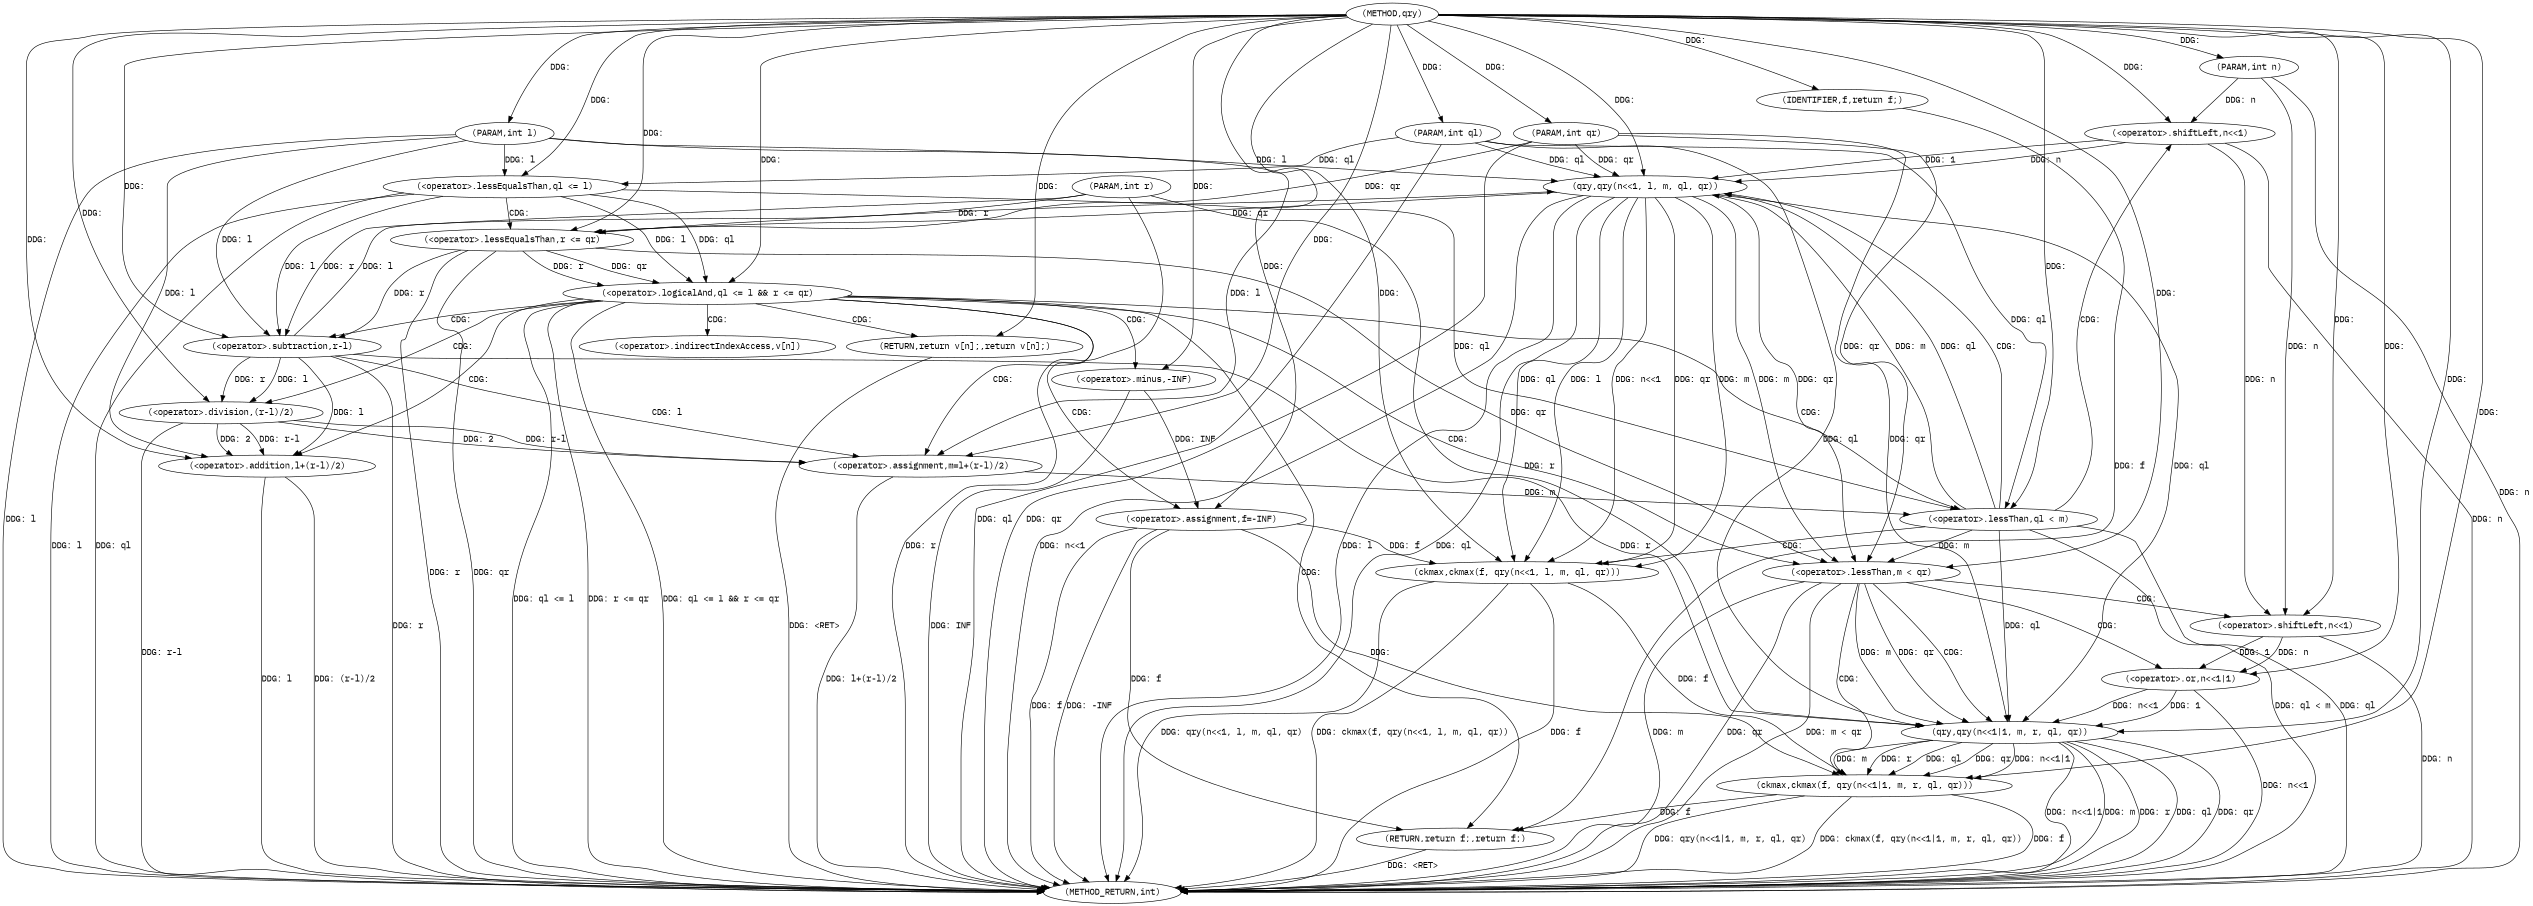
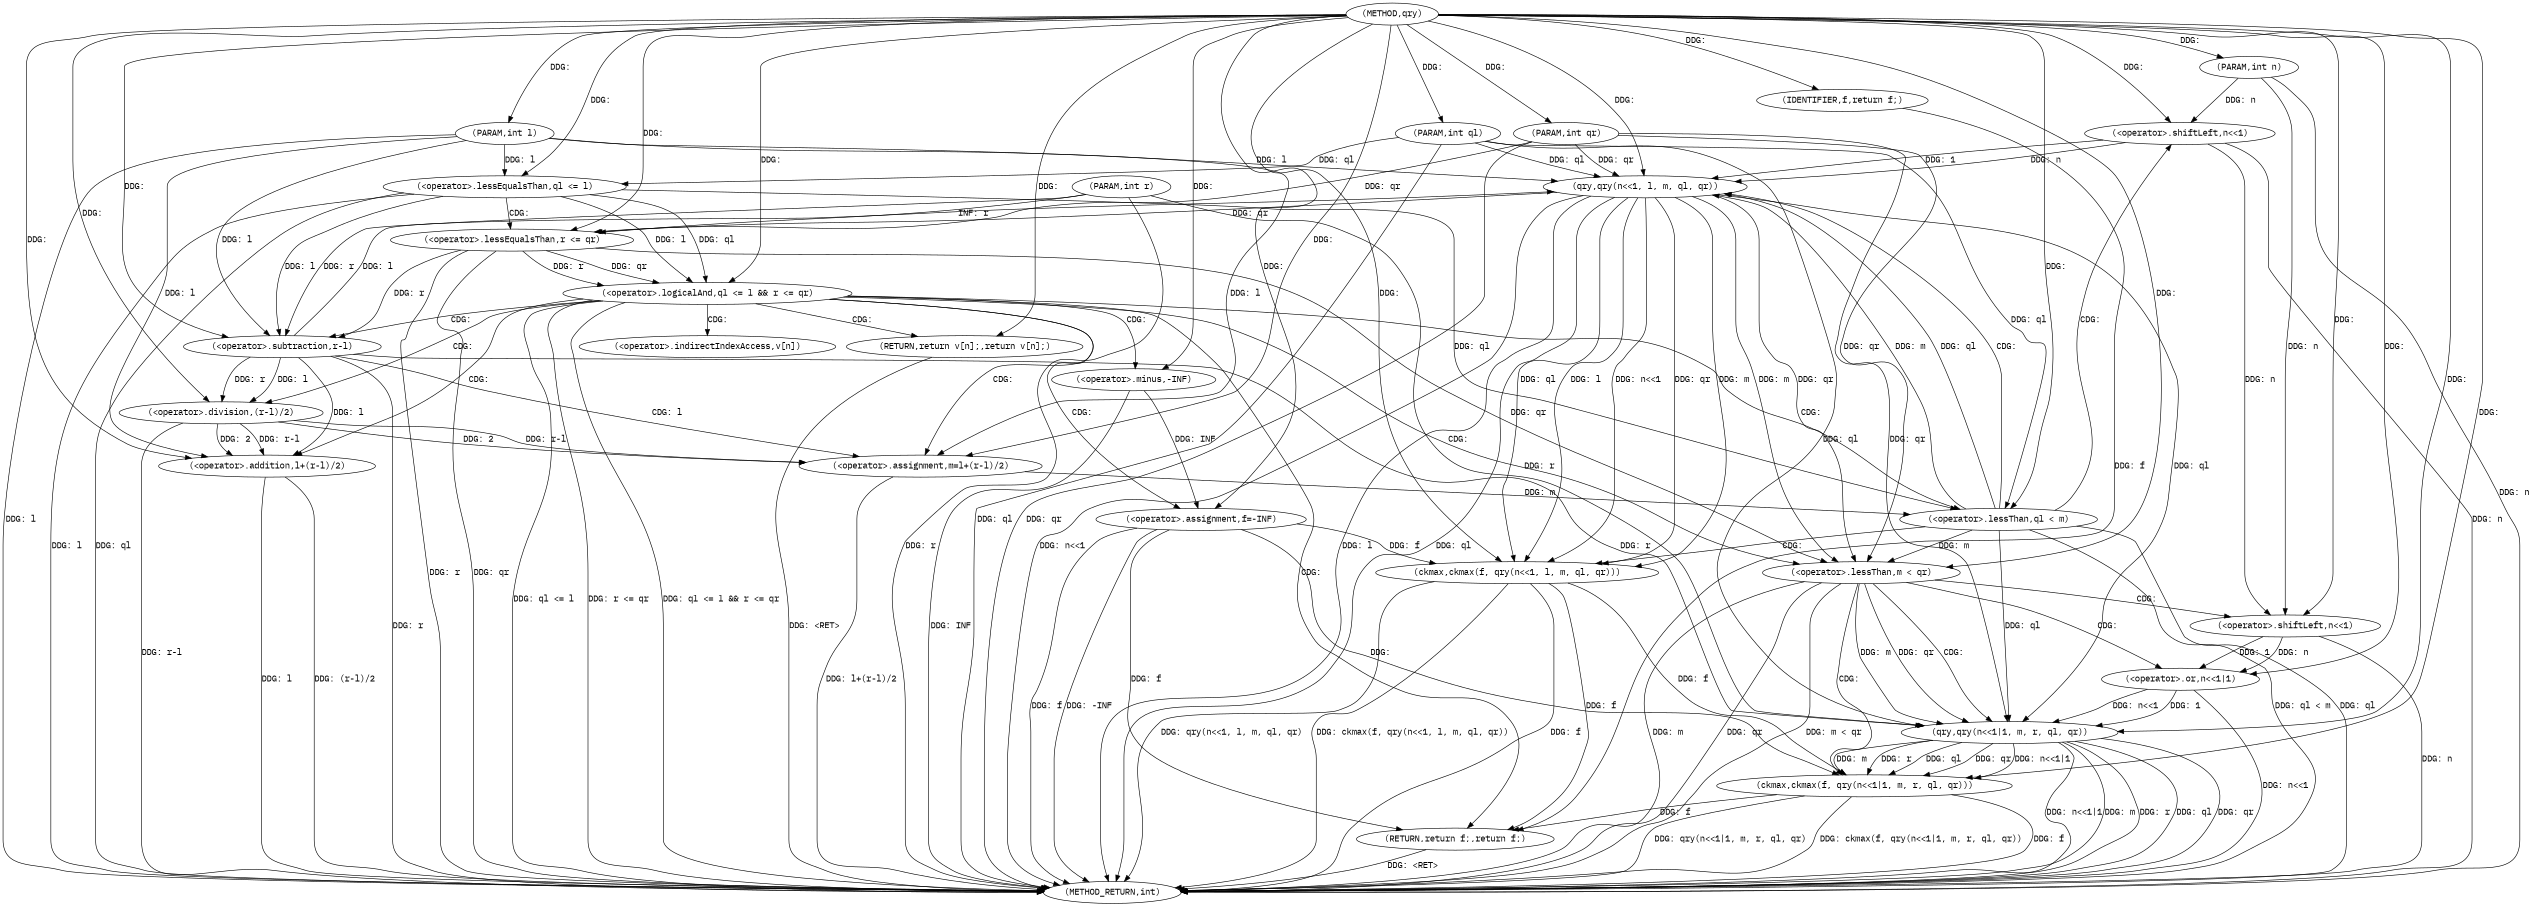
(973, 213) -> (973, 213)
none -> (1586, 717)
